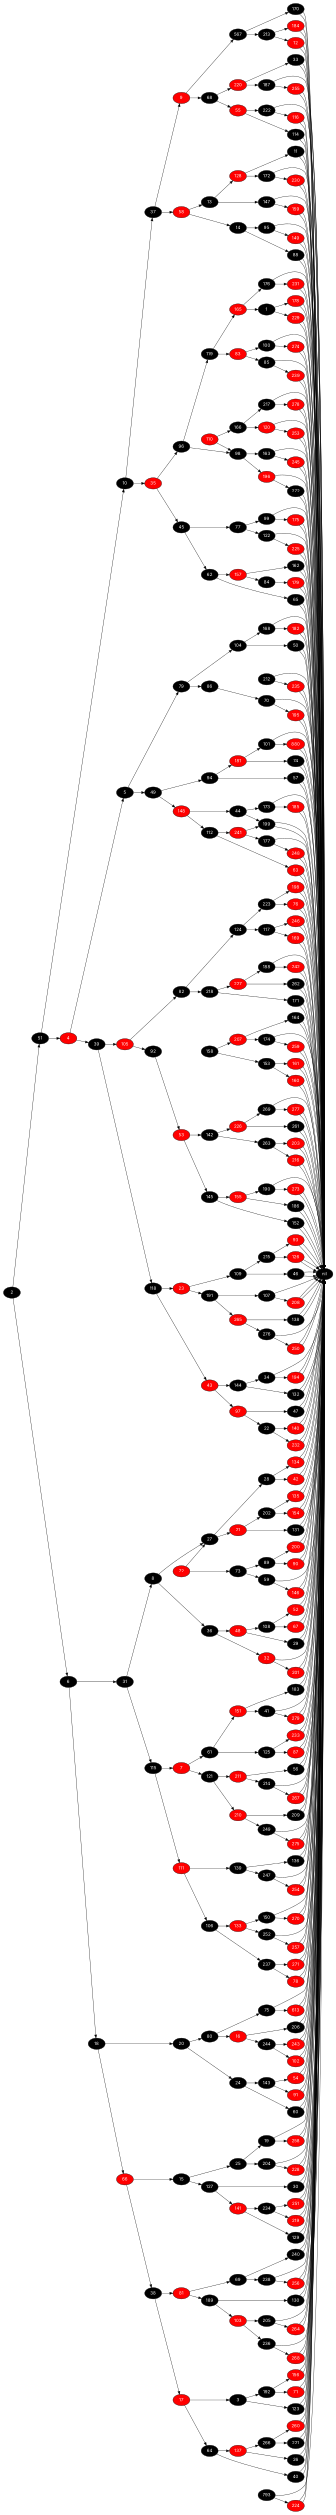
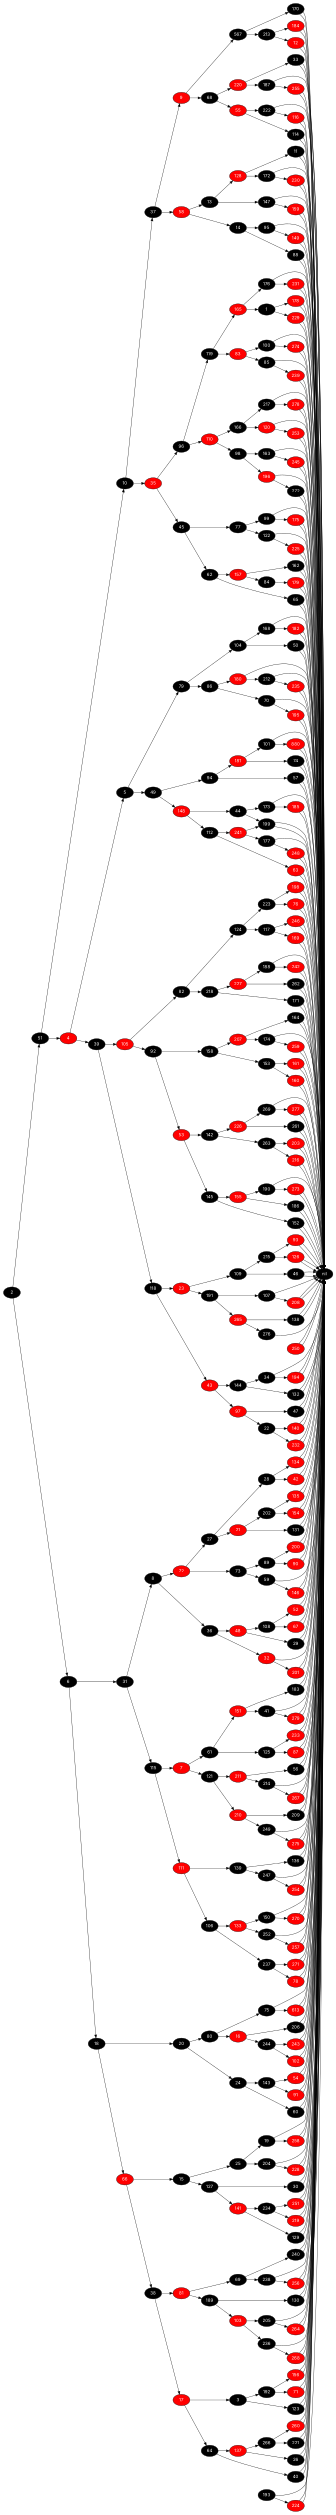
(208, 450) -> (194, 443)
none -> (238, 679)
none -> (180, 1052)
(280, 1341) -> none
(179, 1559) -> (166, 1575)
(267, 2495) -> (267, 2495)
